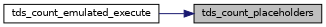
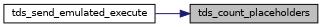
(81, 14) -> (79, 14)
